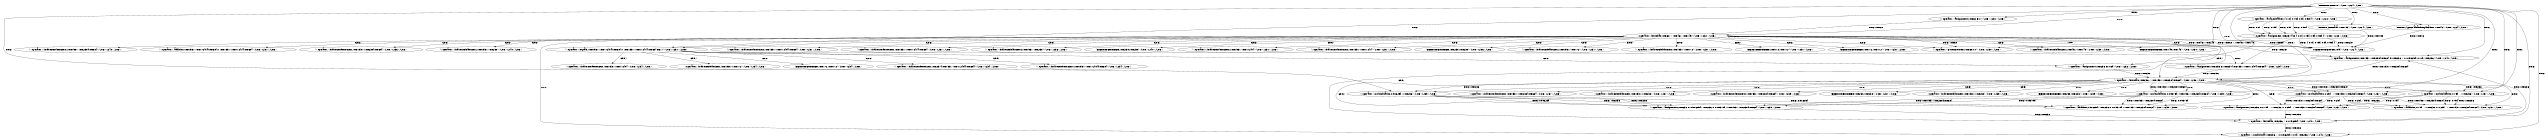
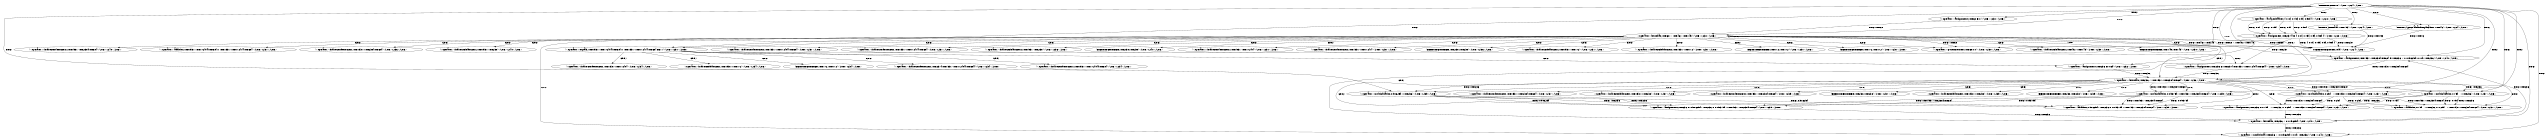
(2228, 36) -> (2228, 36)
